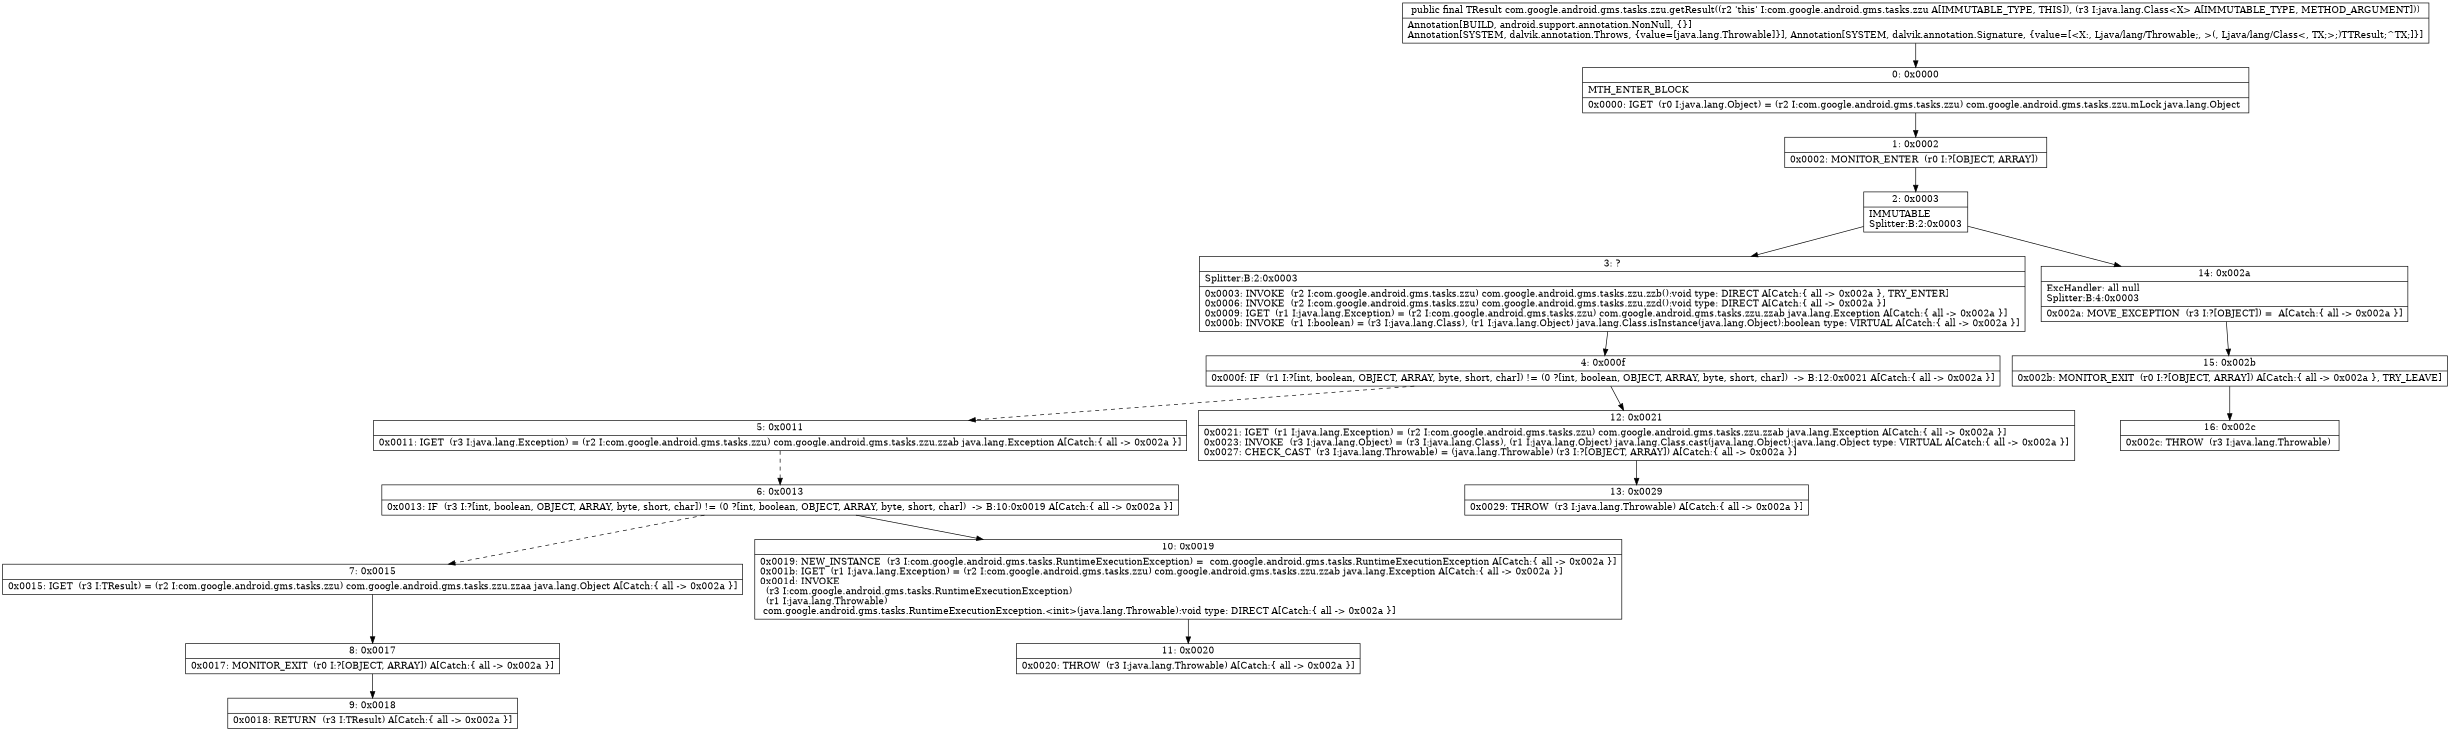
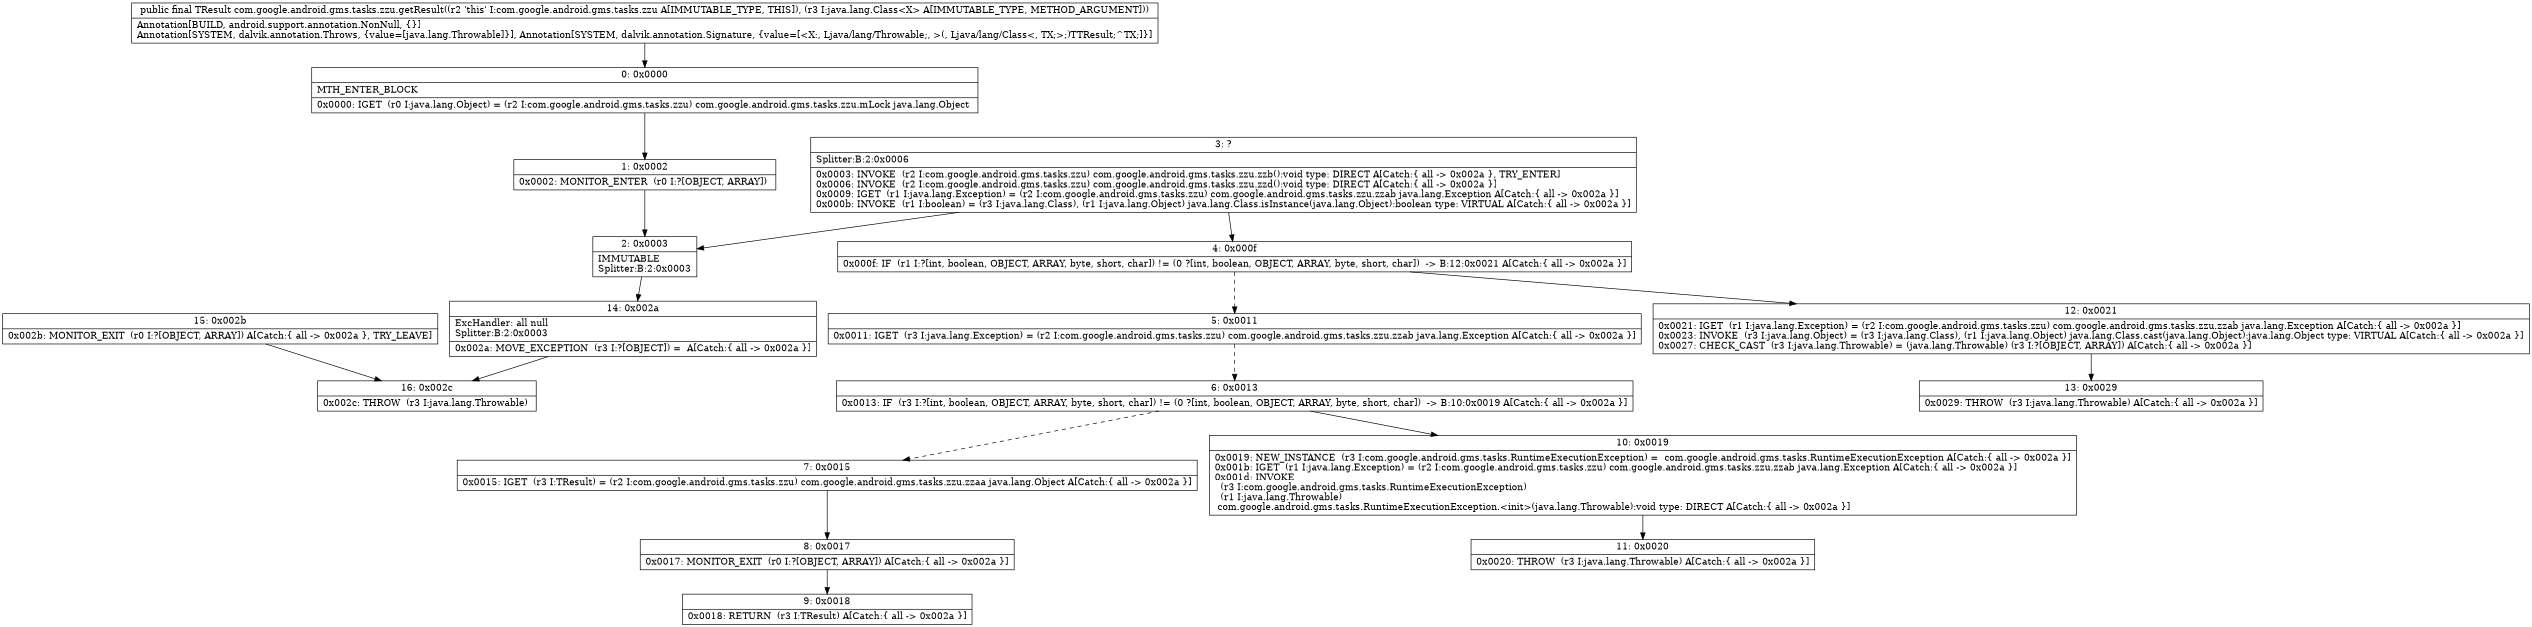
(1811, 241) -> (831, 230)
(1251, 279) -> (863, 160)
(2093, 299) -> (502, 333)
(2227, 335) -> (514, 368)
